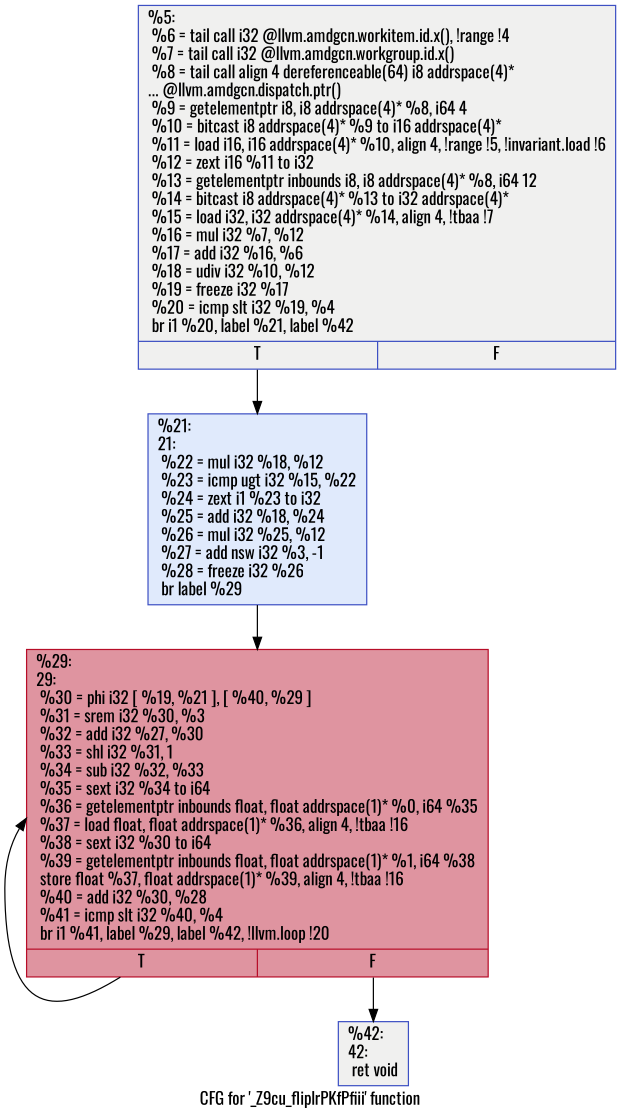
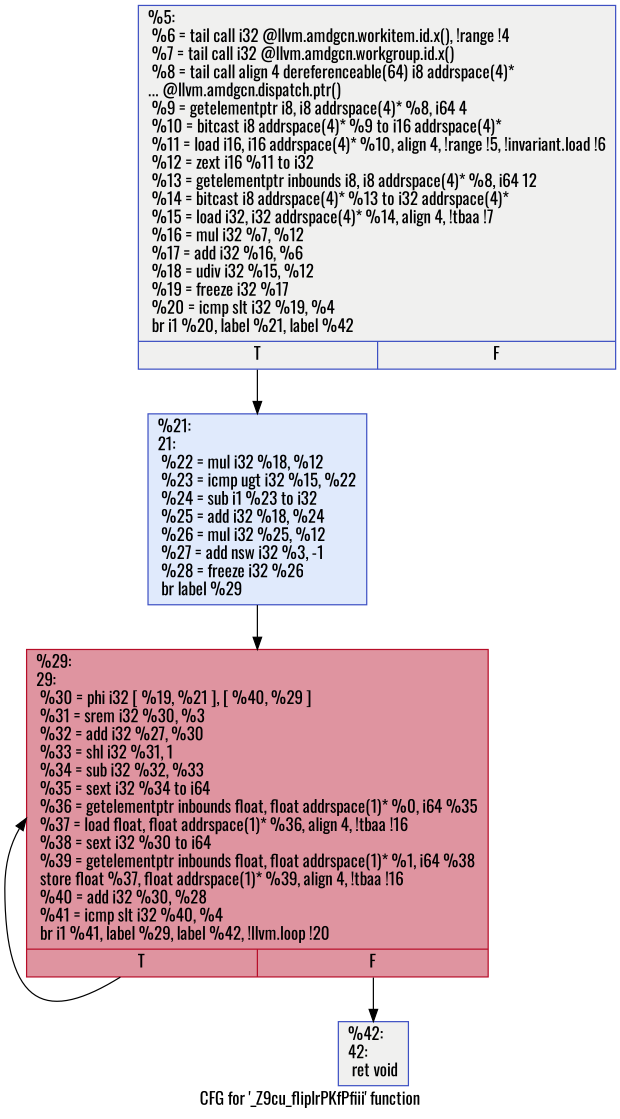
(232, 272) -> (231, 272)
(240, 500) -> (238, 500)
